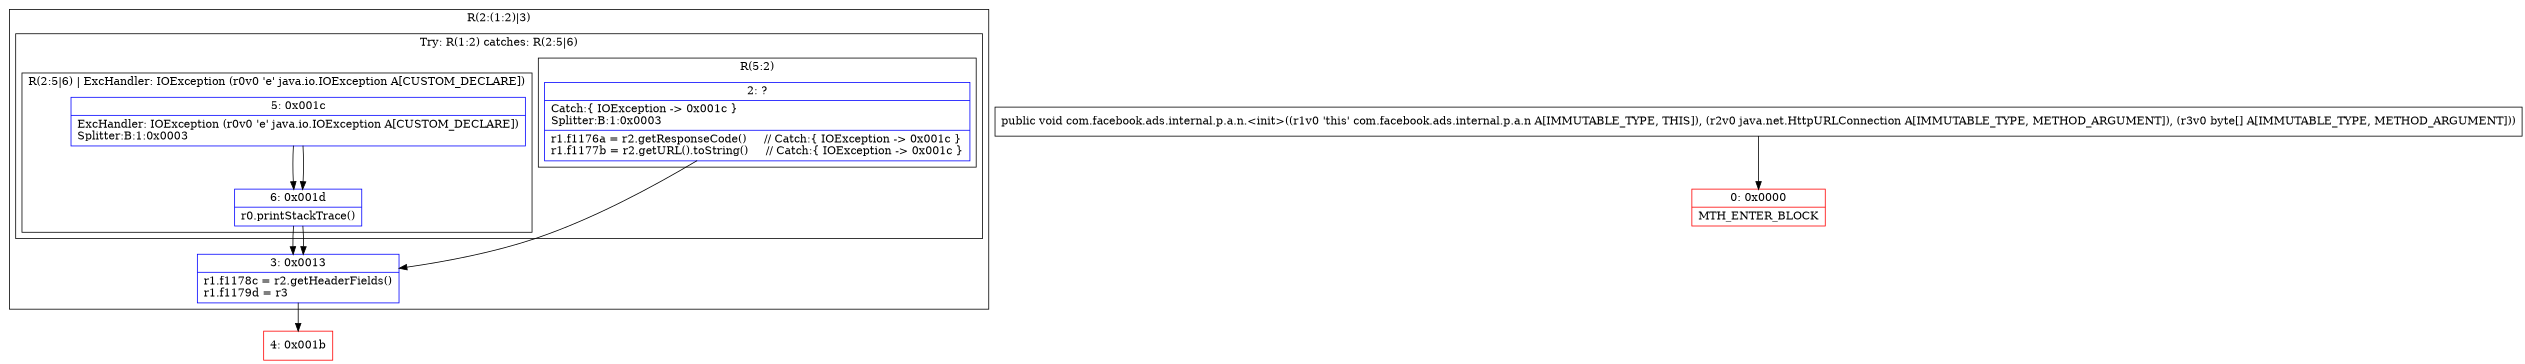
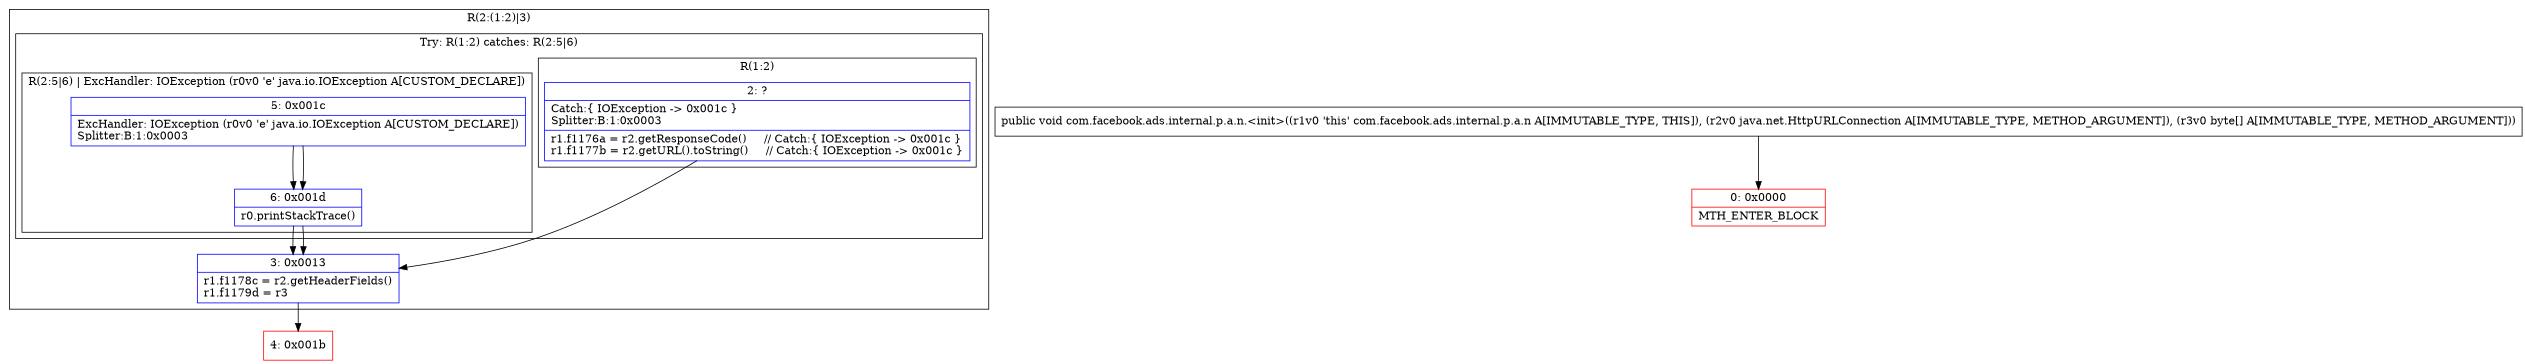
(757, 67) -> (757, 67)
